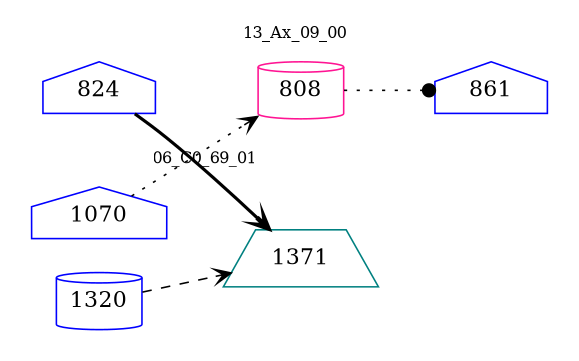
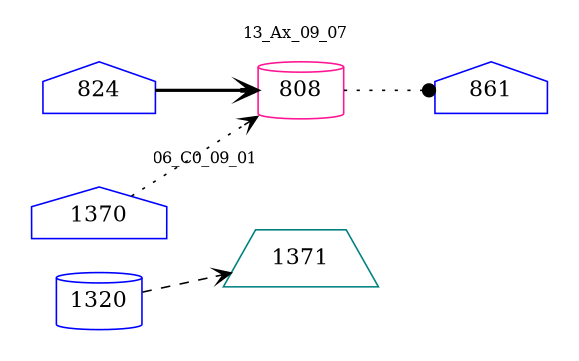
(295, 34) -> (295, 34)
(205, 159) -> (205, 159)
(201, 167) -> (198, 90)
(99, 216) -> (99, 216)
